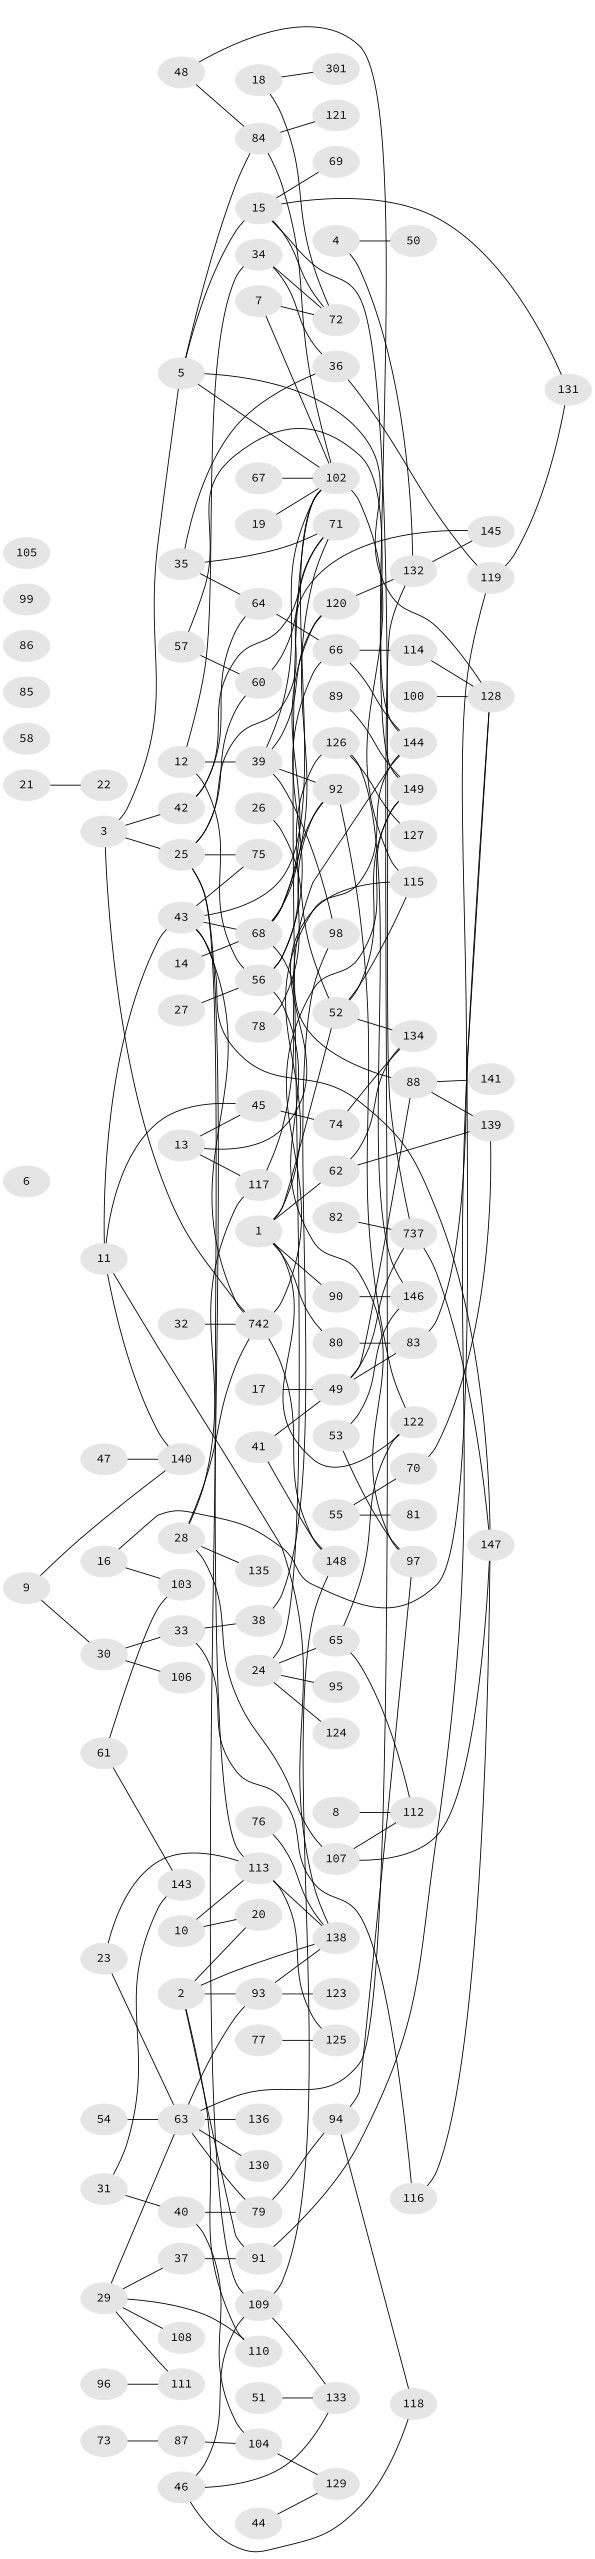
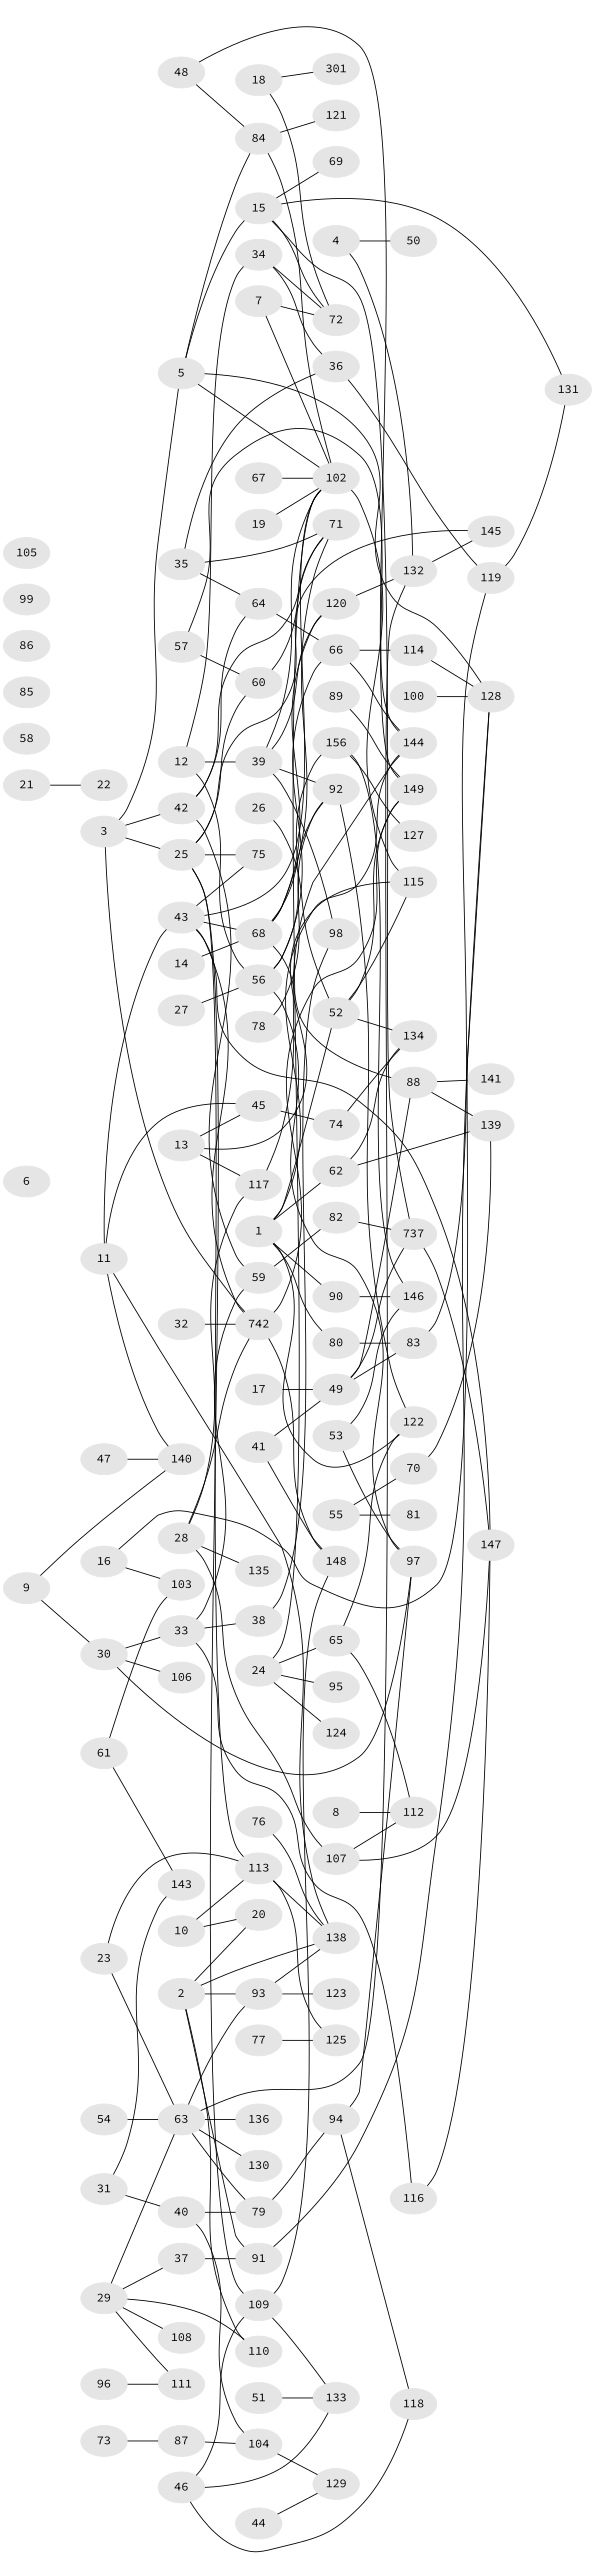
(336, 743) -> (336, 743)
none -> (259, 1278)
none -> (318, 1773)
